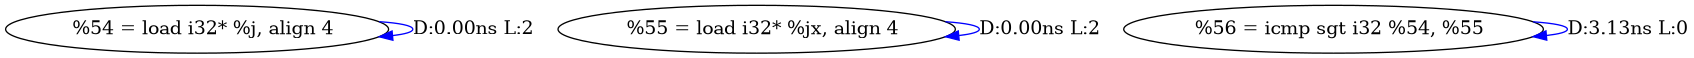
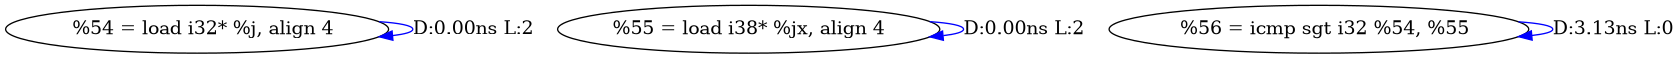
(757, 29) -> (749, 29)
